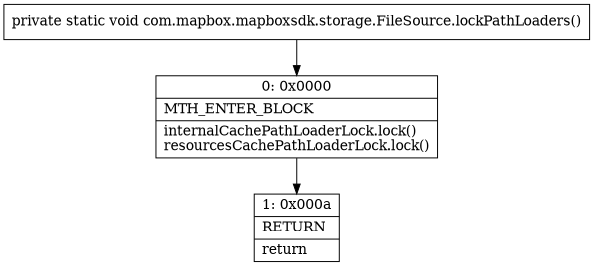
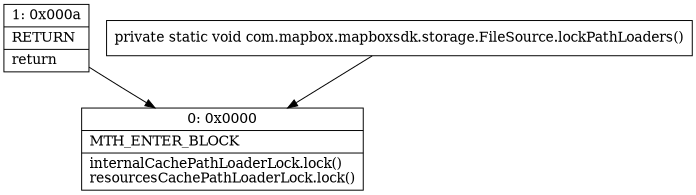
(297, 171) -> (118, 85)
